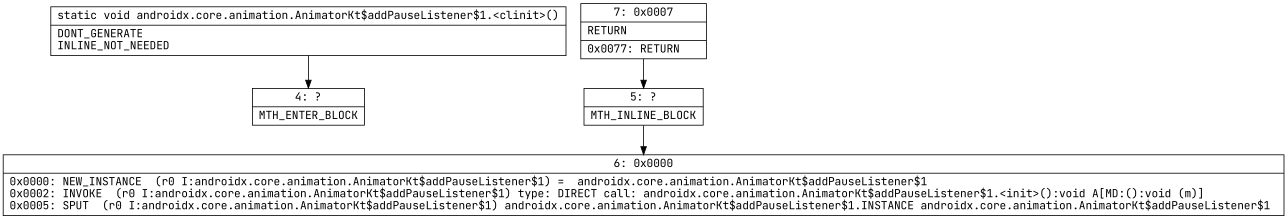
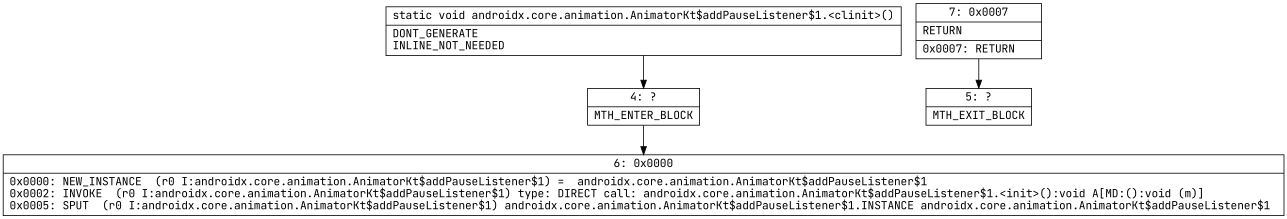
(644, 49) -> (979, 49)
(644, 116) -> (979, 116)
(644, 136) -> (644, 136)
